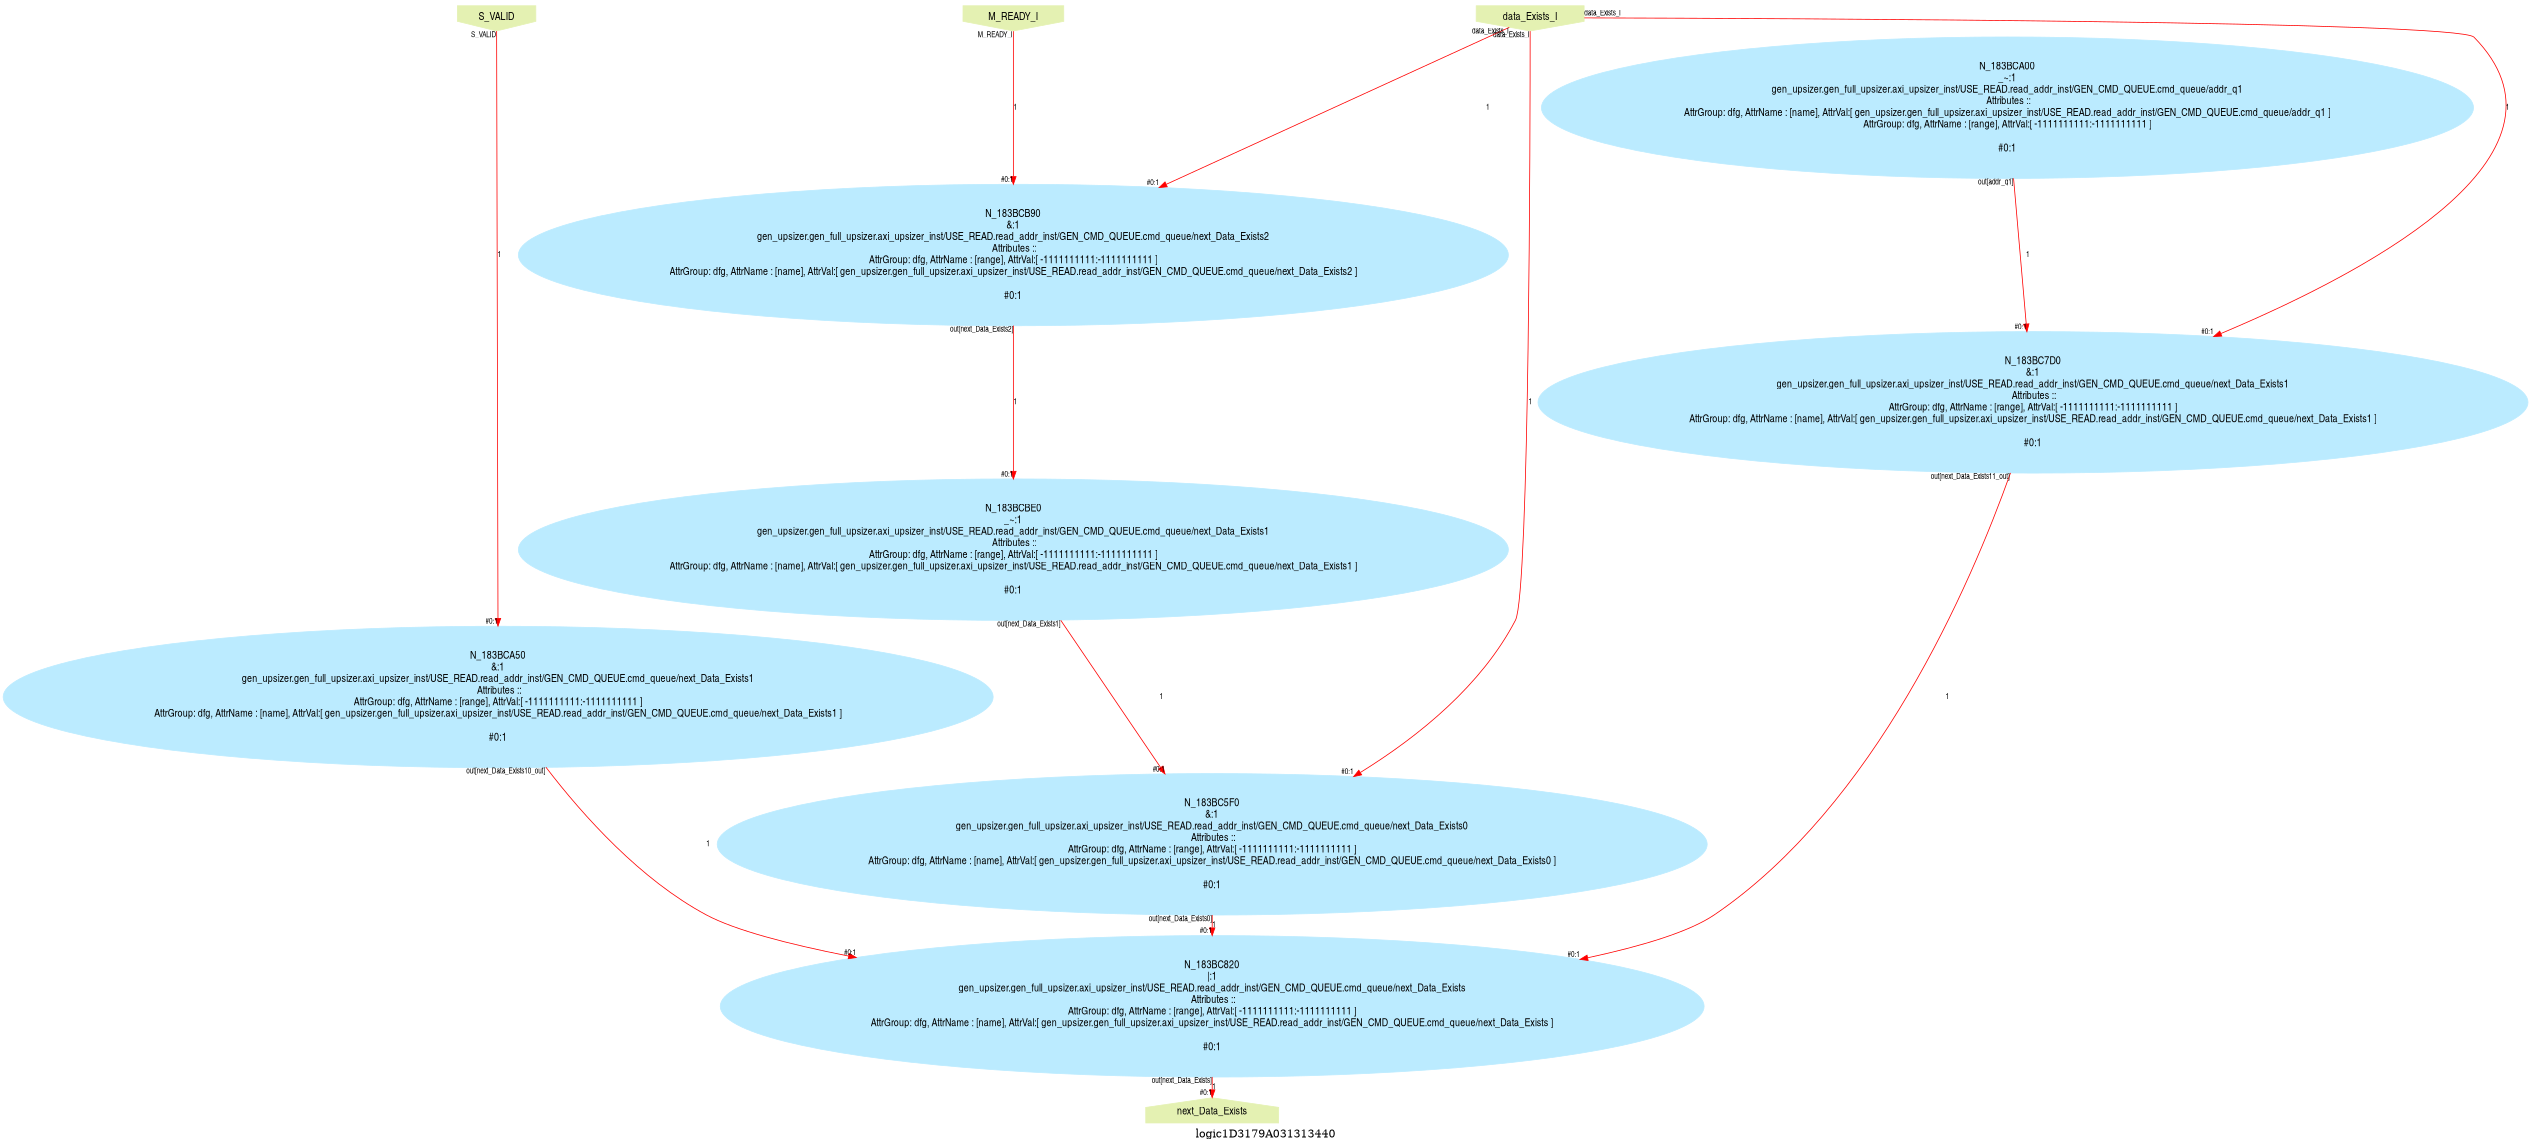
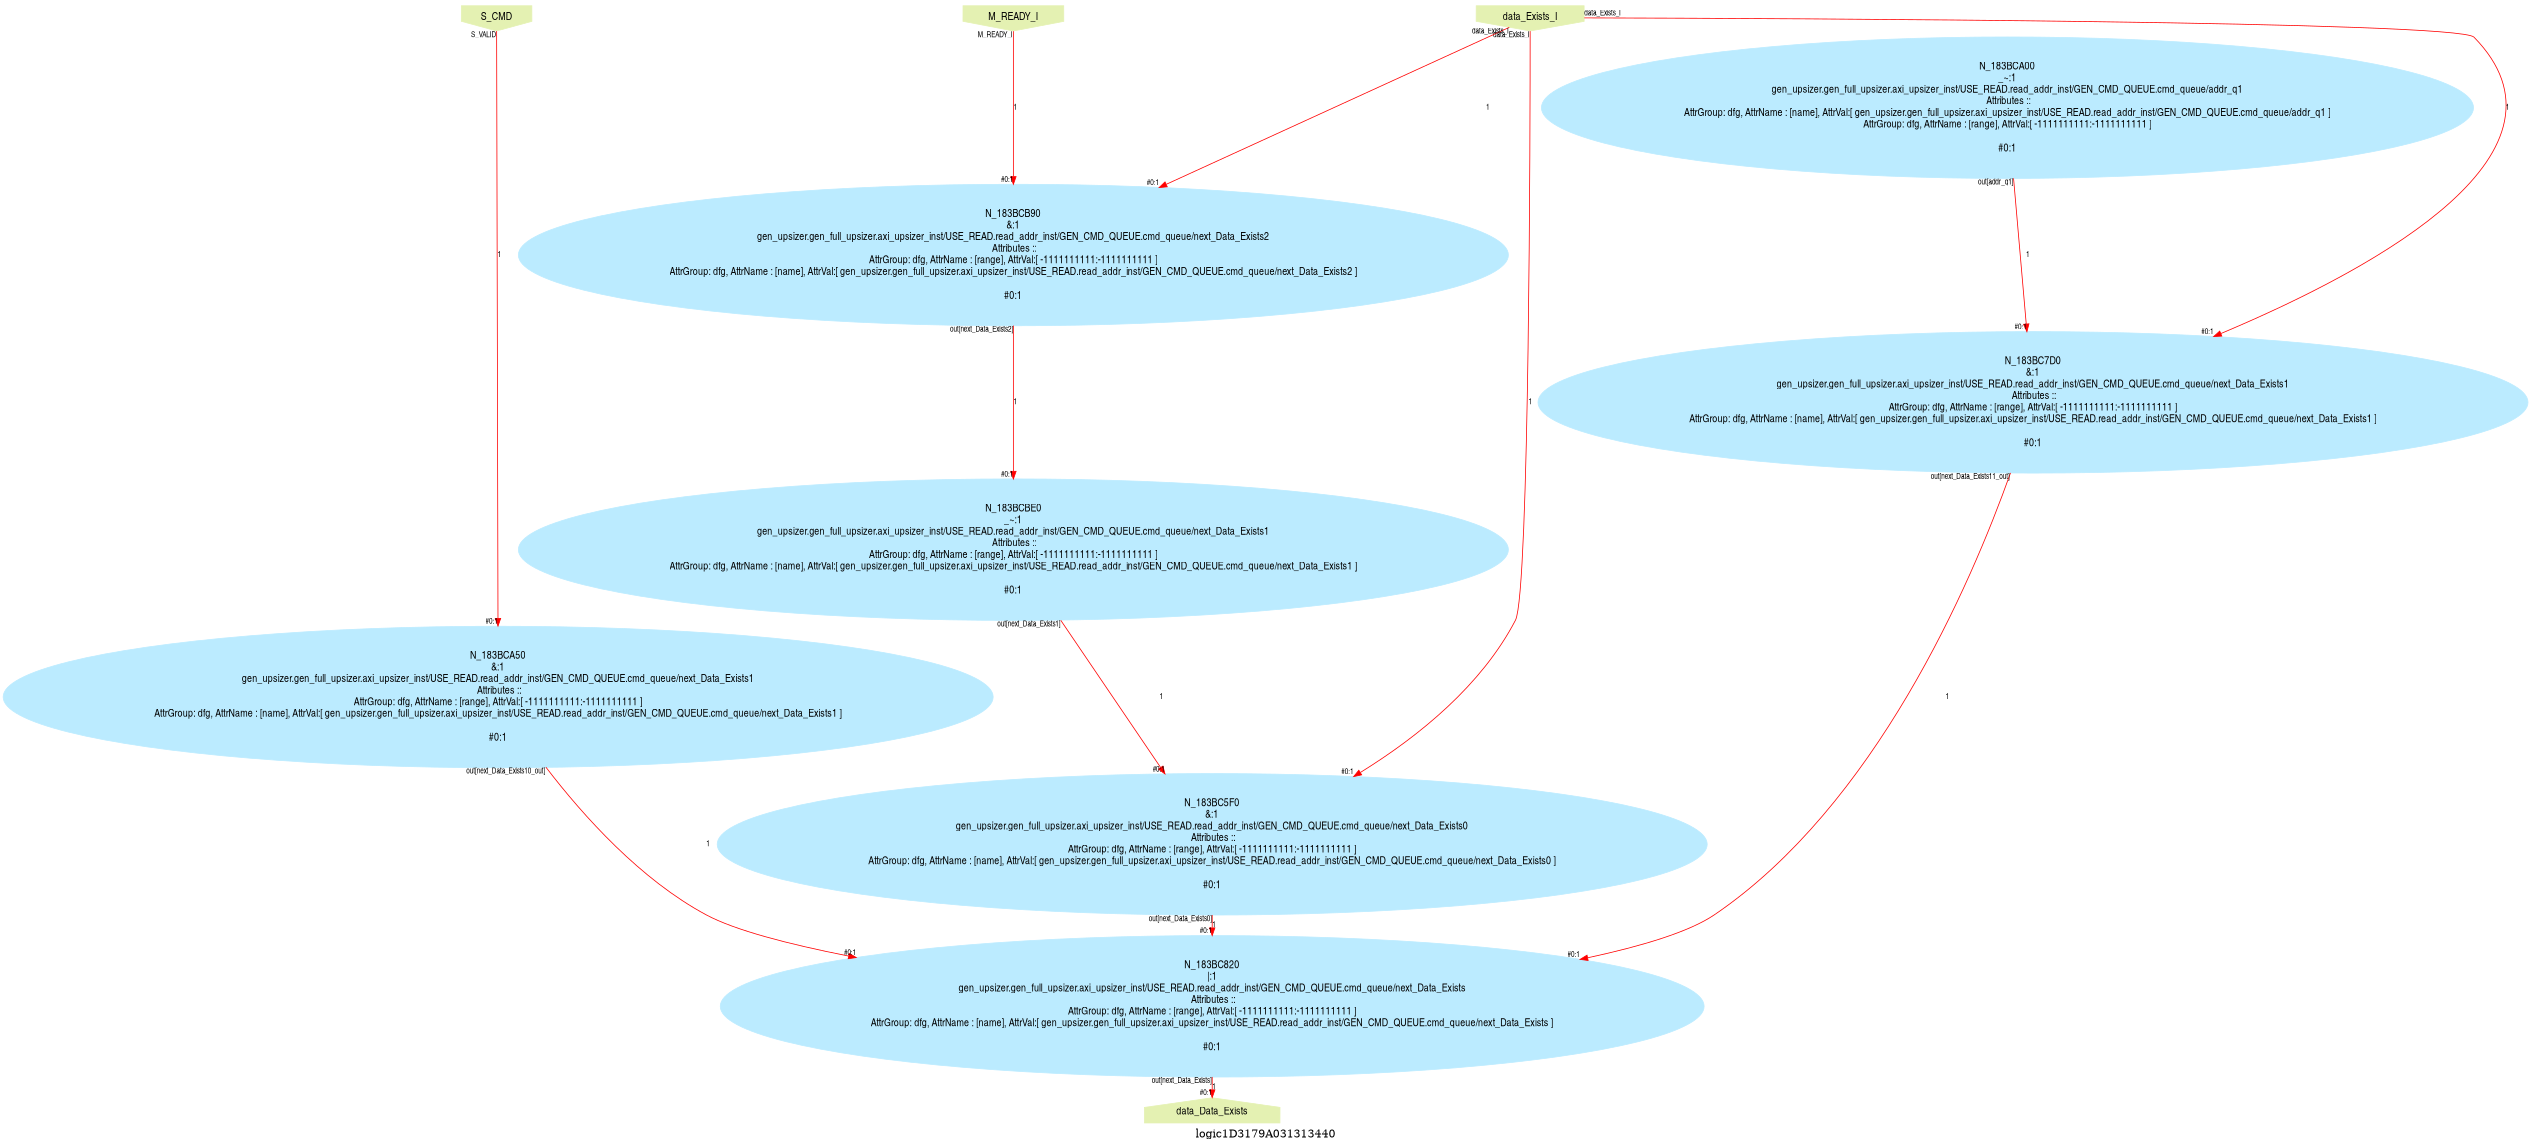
(497, 17) -> (497, 17)
(1212, 1112) -> (1212, 1112)
